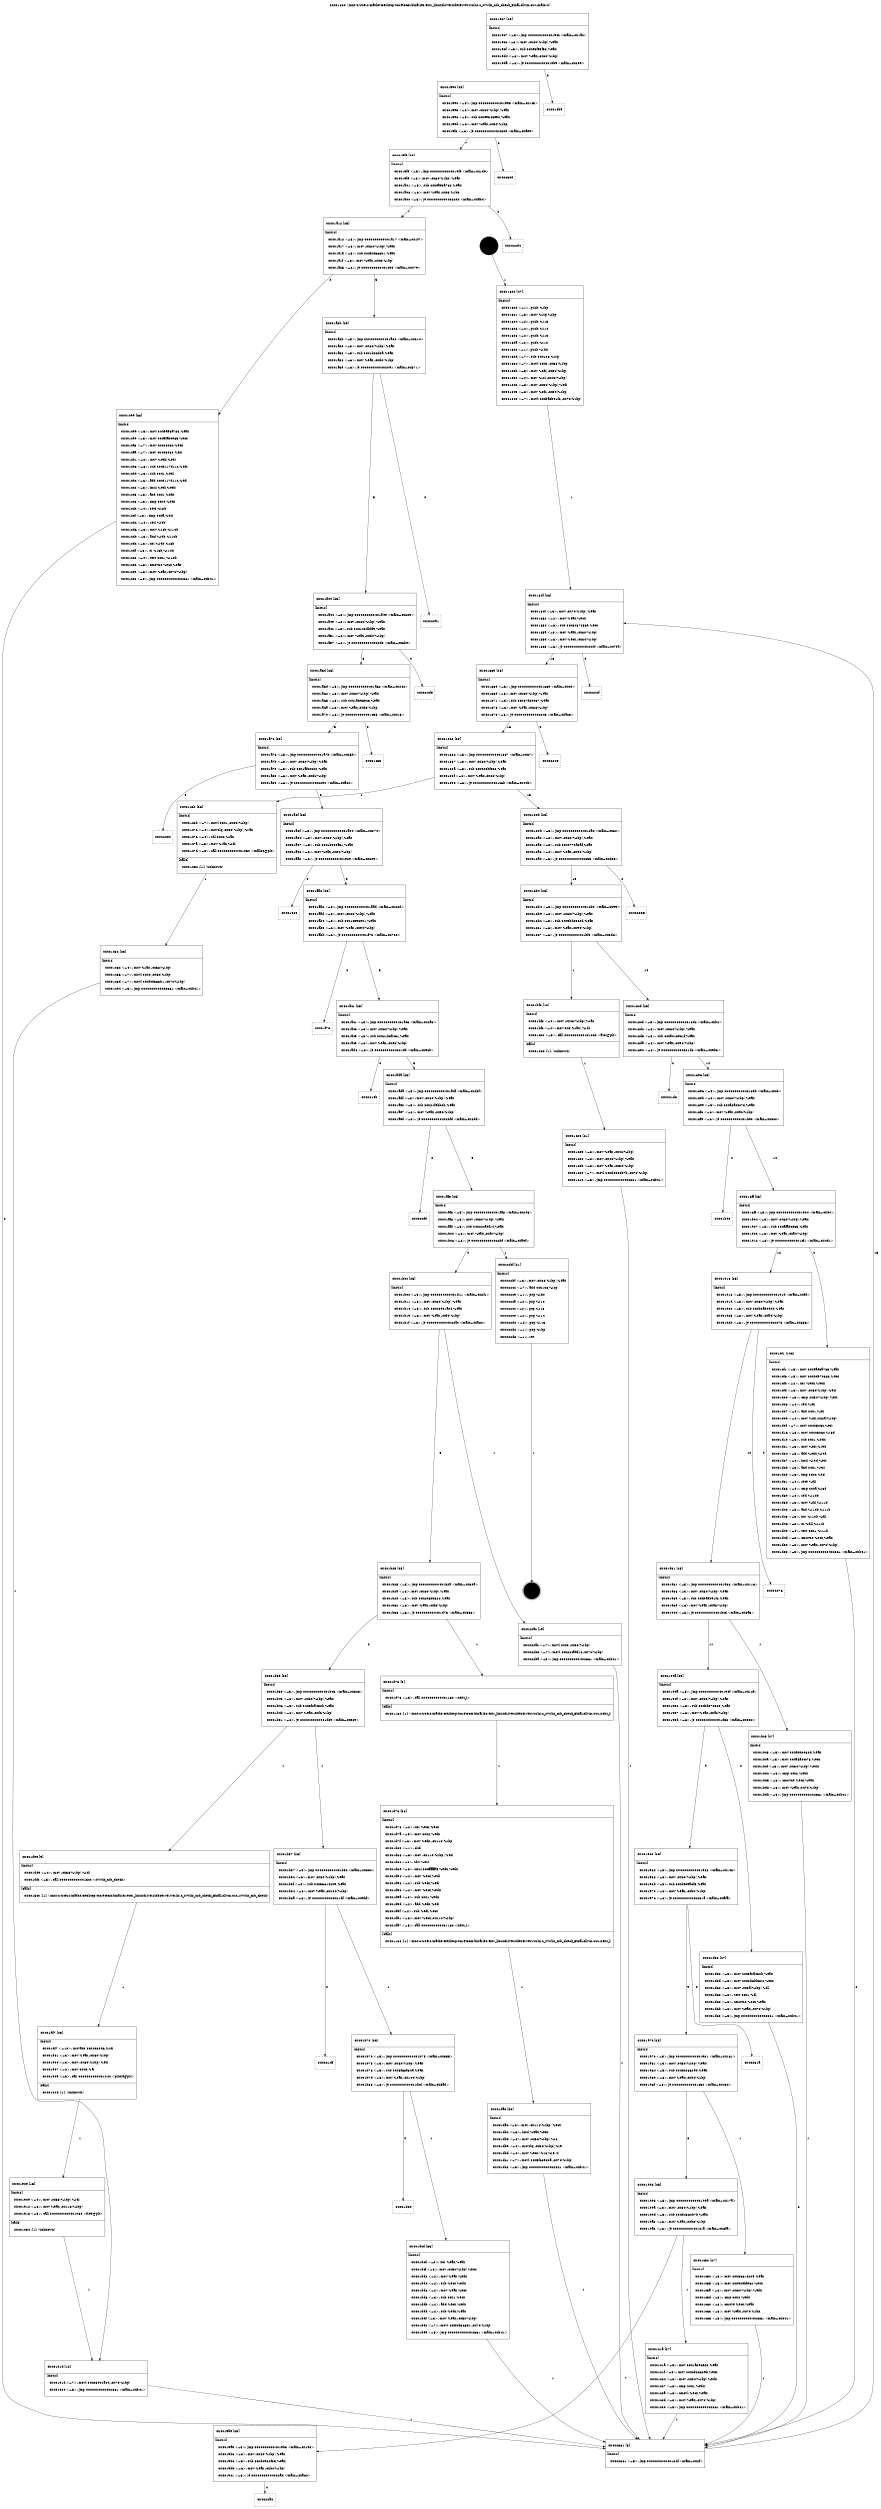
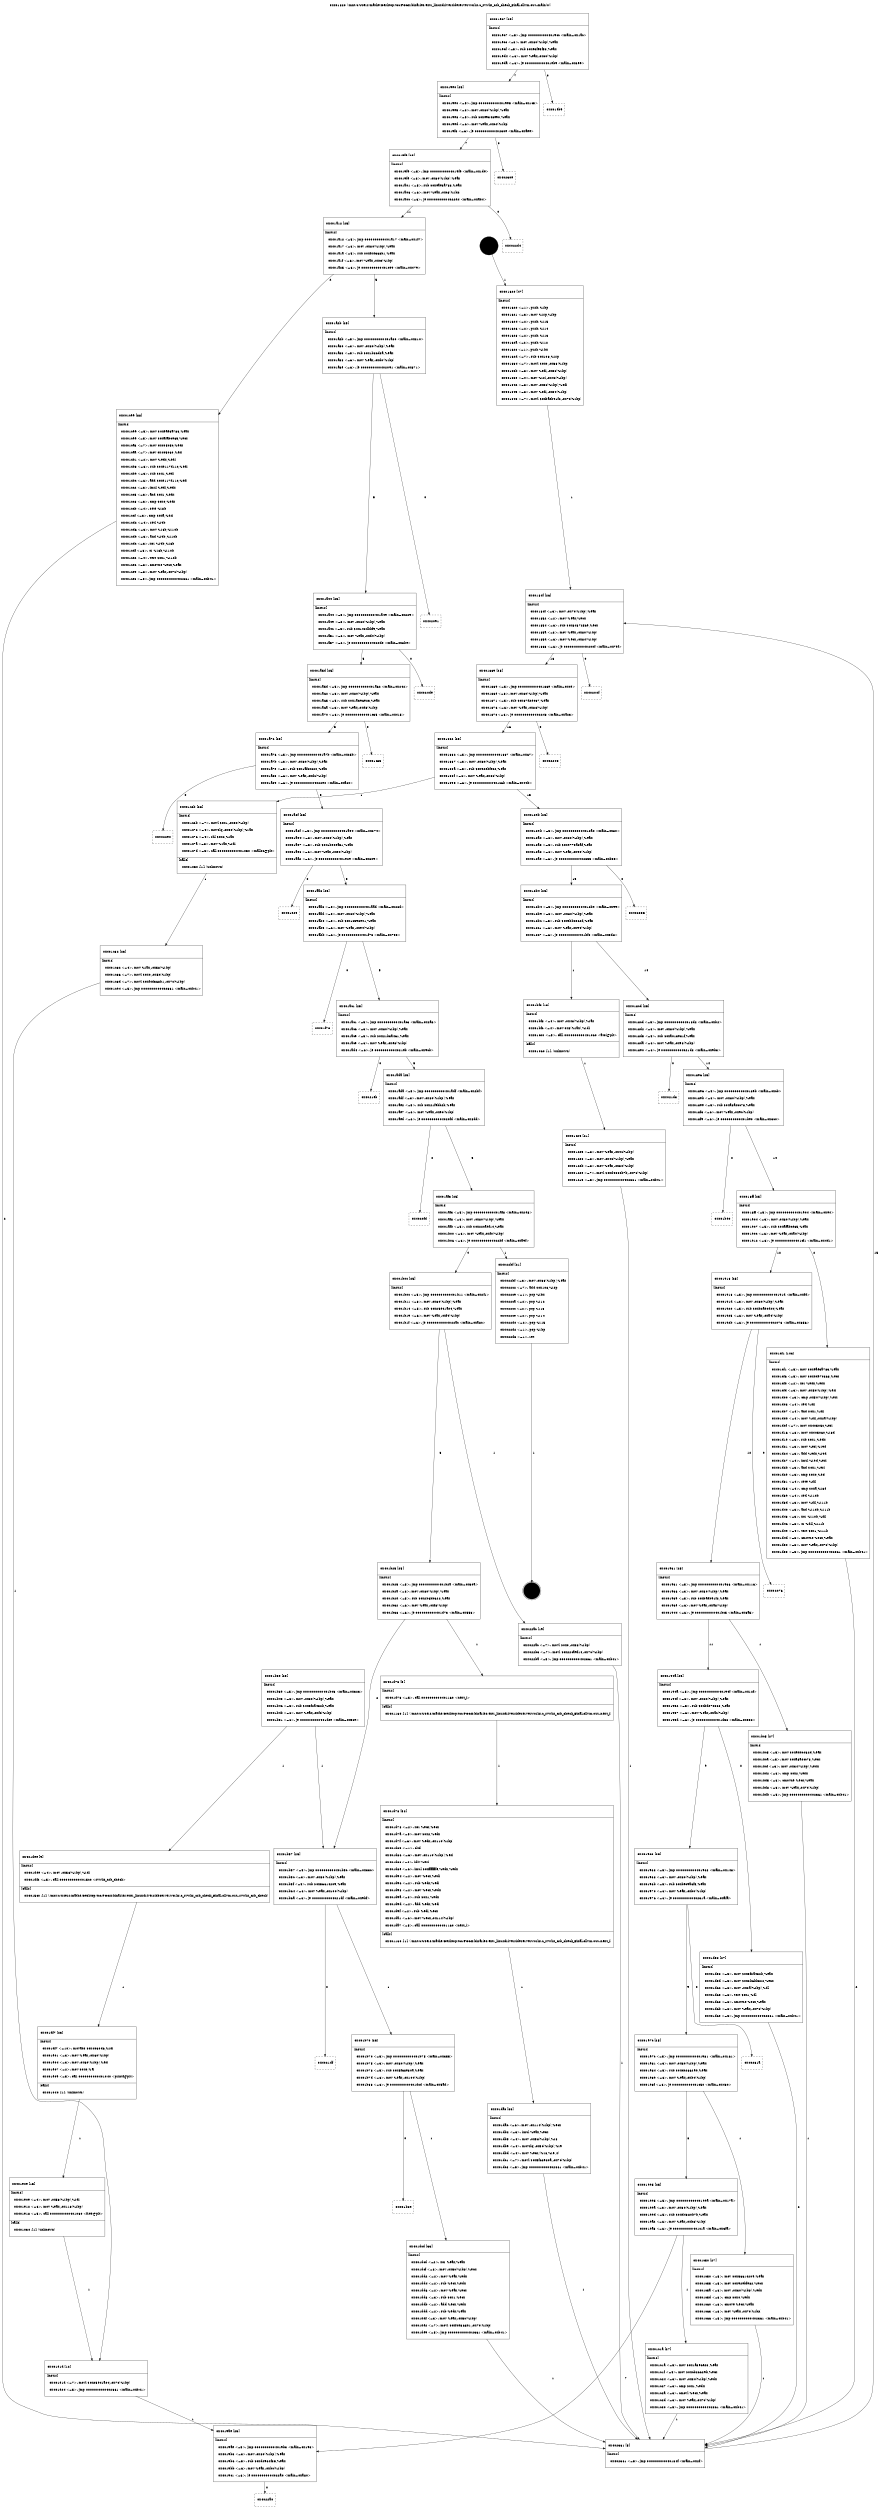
none -> (514, 74)
(409, 212) -> (409, 212)
(351, 1639) -> (366, 1730)
(375, 2416) -> (173, 2413)
